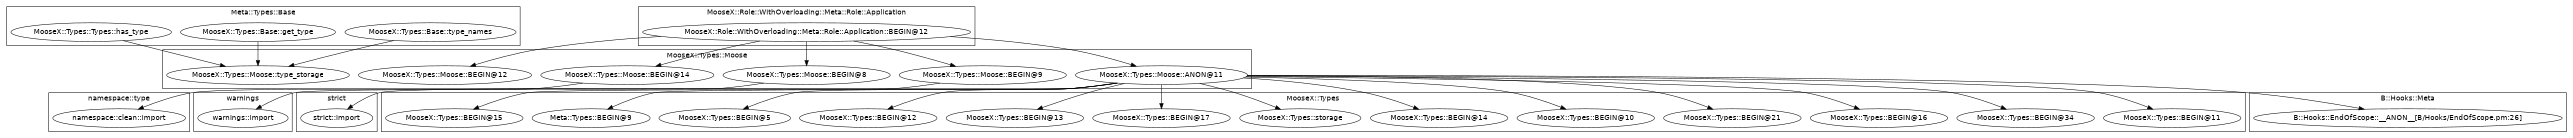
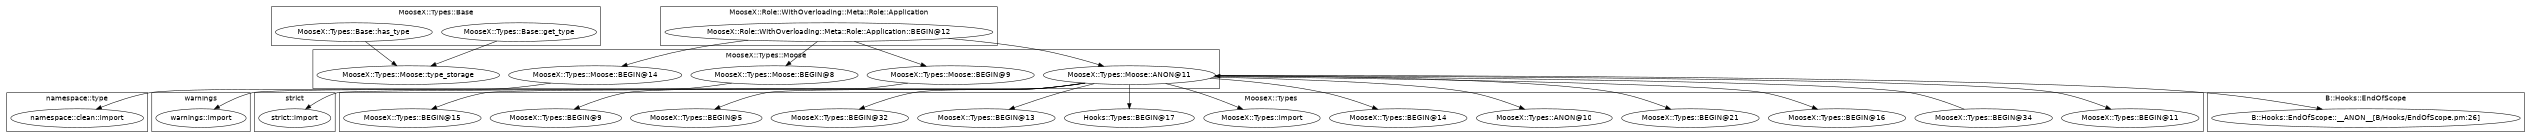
(263, 13) -> (436, 13)
(91, 32) -> (354, 32)
(431, 32) -> none
(445, 75) -> none
(1758, 83) -> (1724, 83)
(2408, 99) -> (2366, 99)
(591, 118) -> (556, 118)
(868, 118) -> (840, 118)
(1161, 118) -> (1129, 118)
(1300, 118) -> (1262, 118)
(1586, 118) -> (1544, 118)
